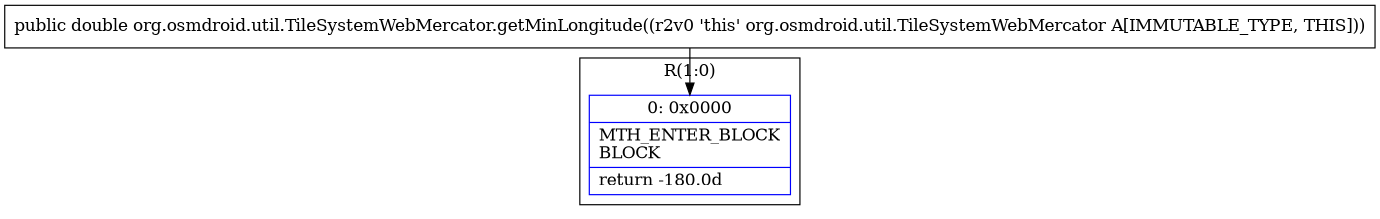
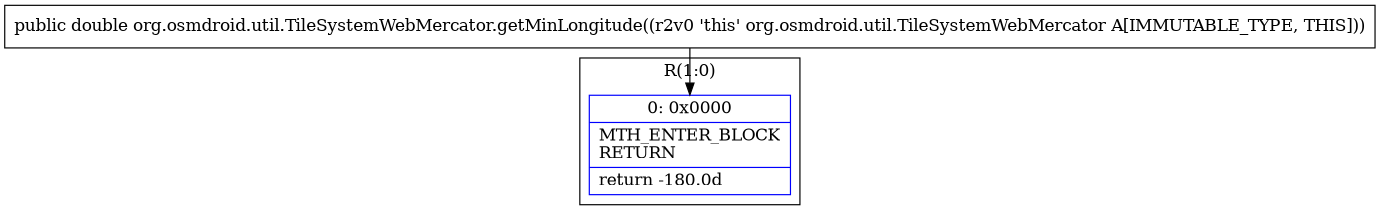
(630, 153) -> (637, 153)
